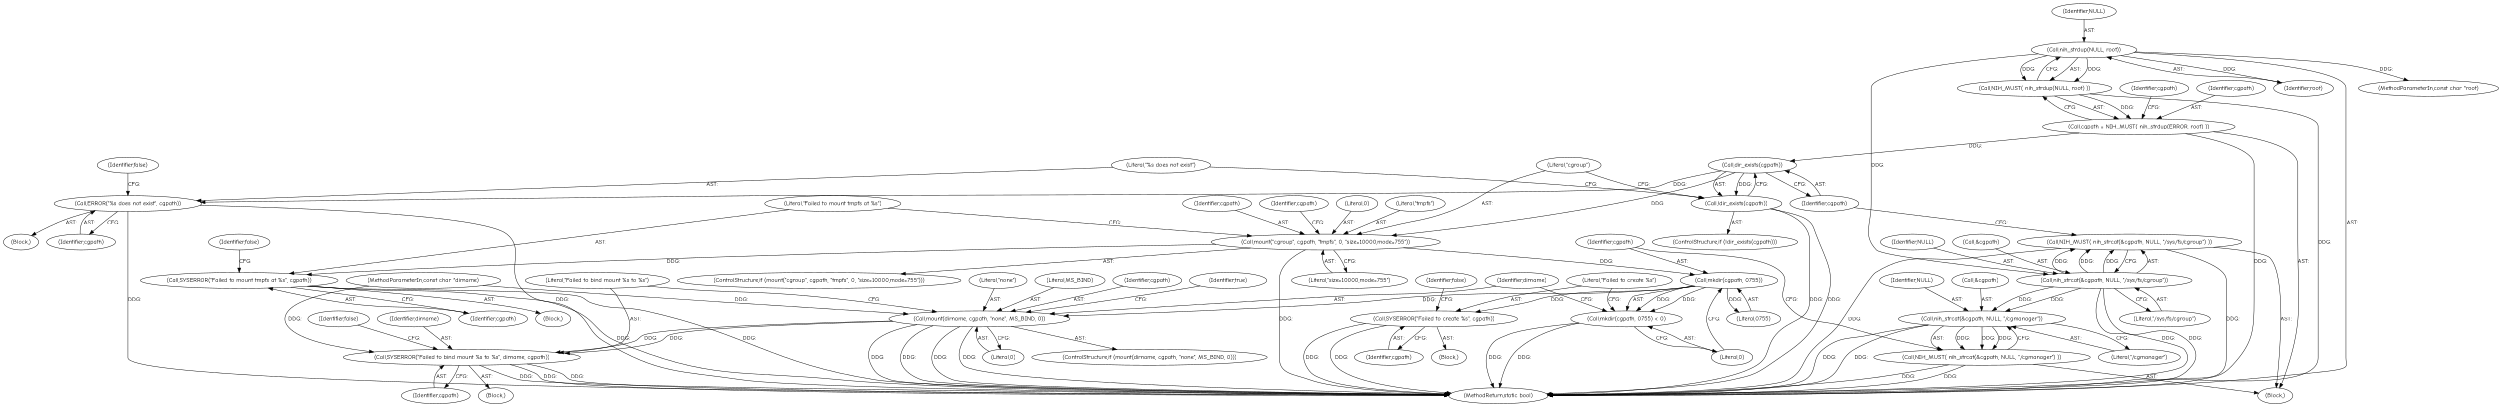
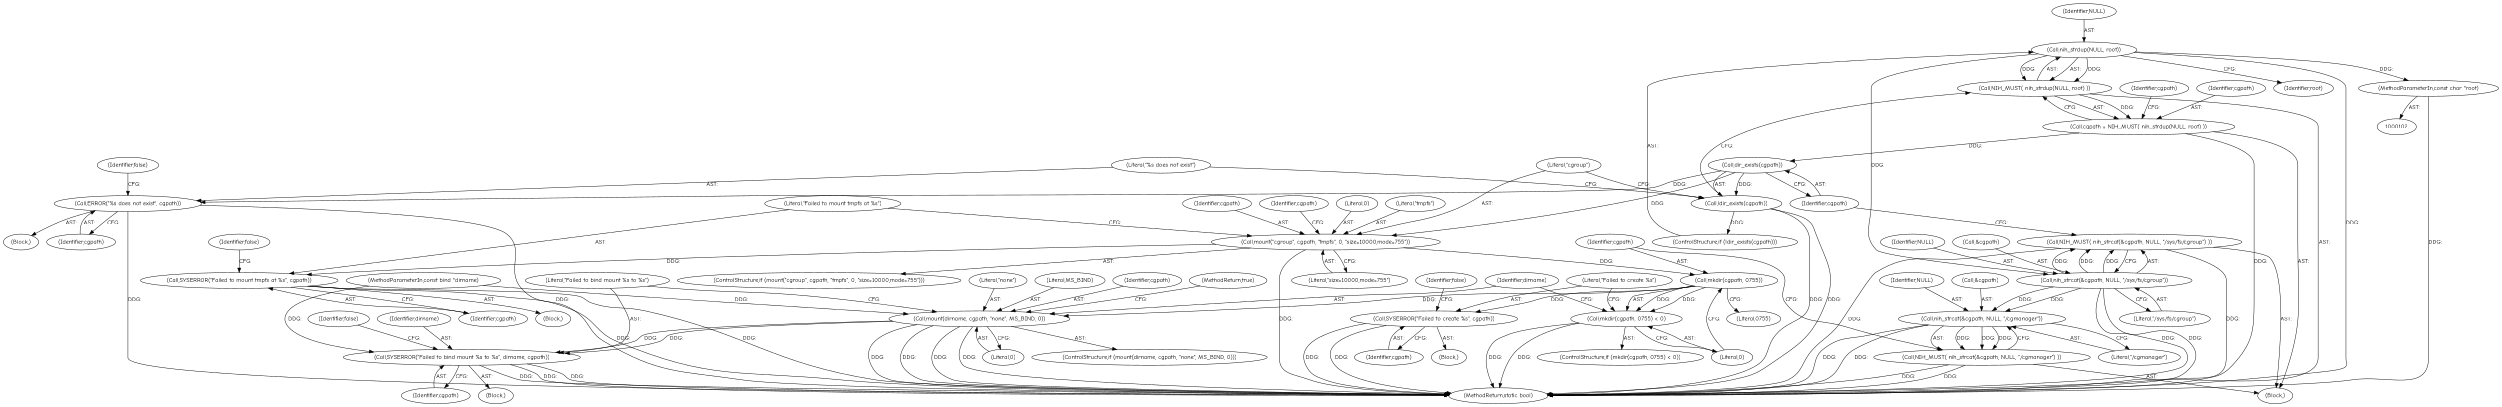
(2053, 69) -> (2053, 69)
(2231, 69) -> (2231, 69)
(2196, 75) -> (1754, 68)
(2139, 127) -> (2139, 127)
none -> (2397, 127)
(1754, 188) -> (1806, 115)
(1738, 223) -> (1738, 223)
(2354, 223) -> (2354, 223)
(2326, 242) -> (2326, 242)
(423, 280) -> (423, 280)
(1228, 280) -> (1228, 280)
(1737, 300) -> (1737, 300)
(1747, 301) -> none
none -> (1620, 357)
none -> (2128, 389)
